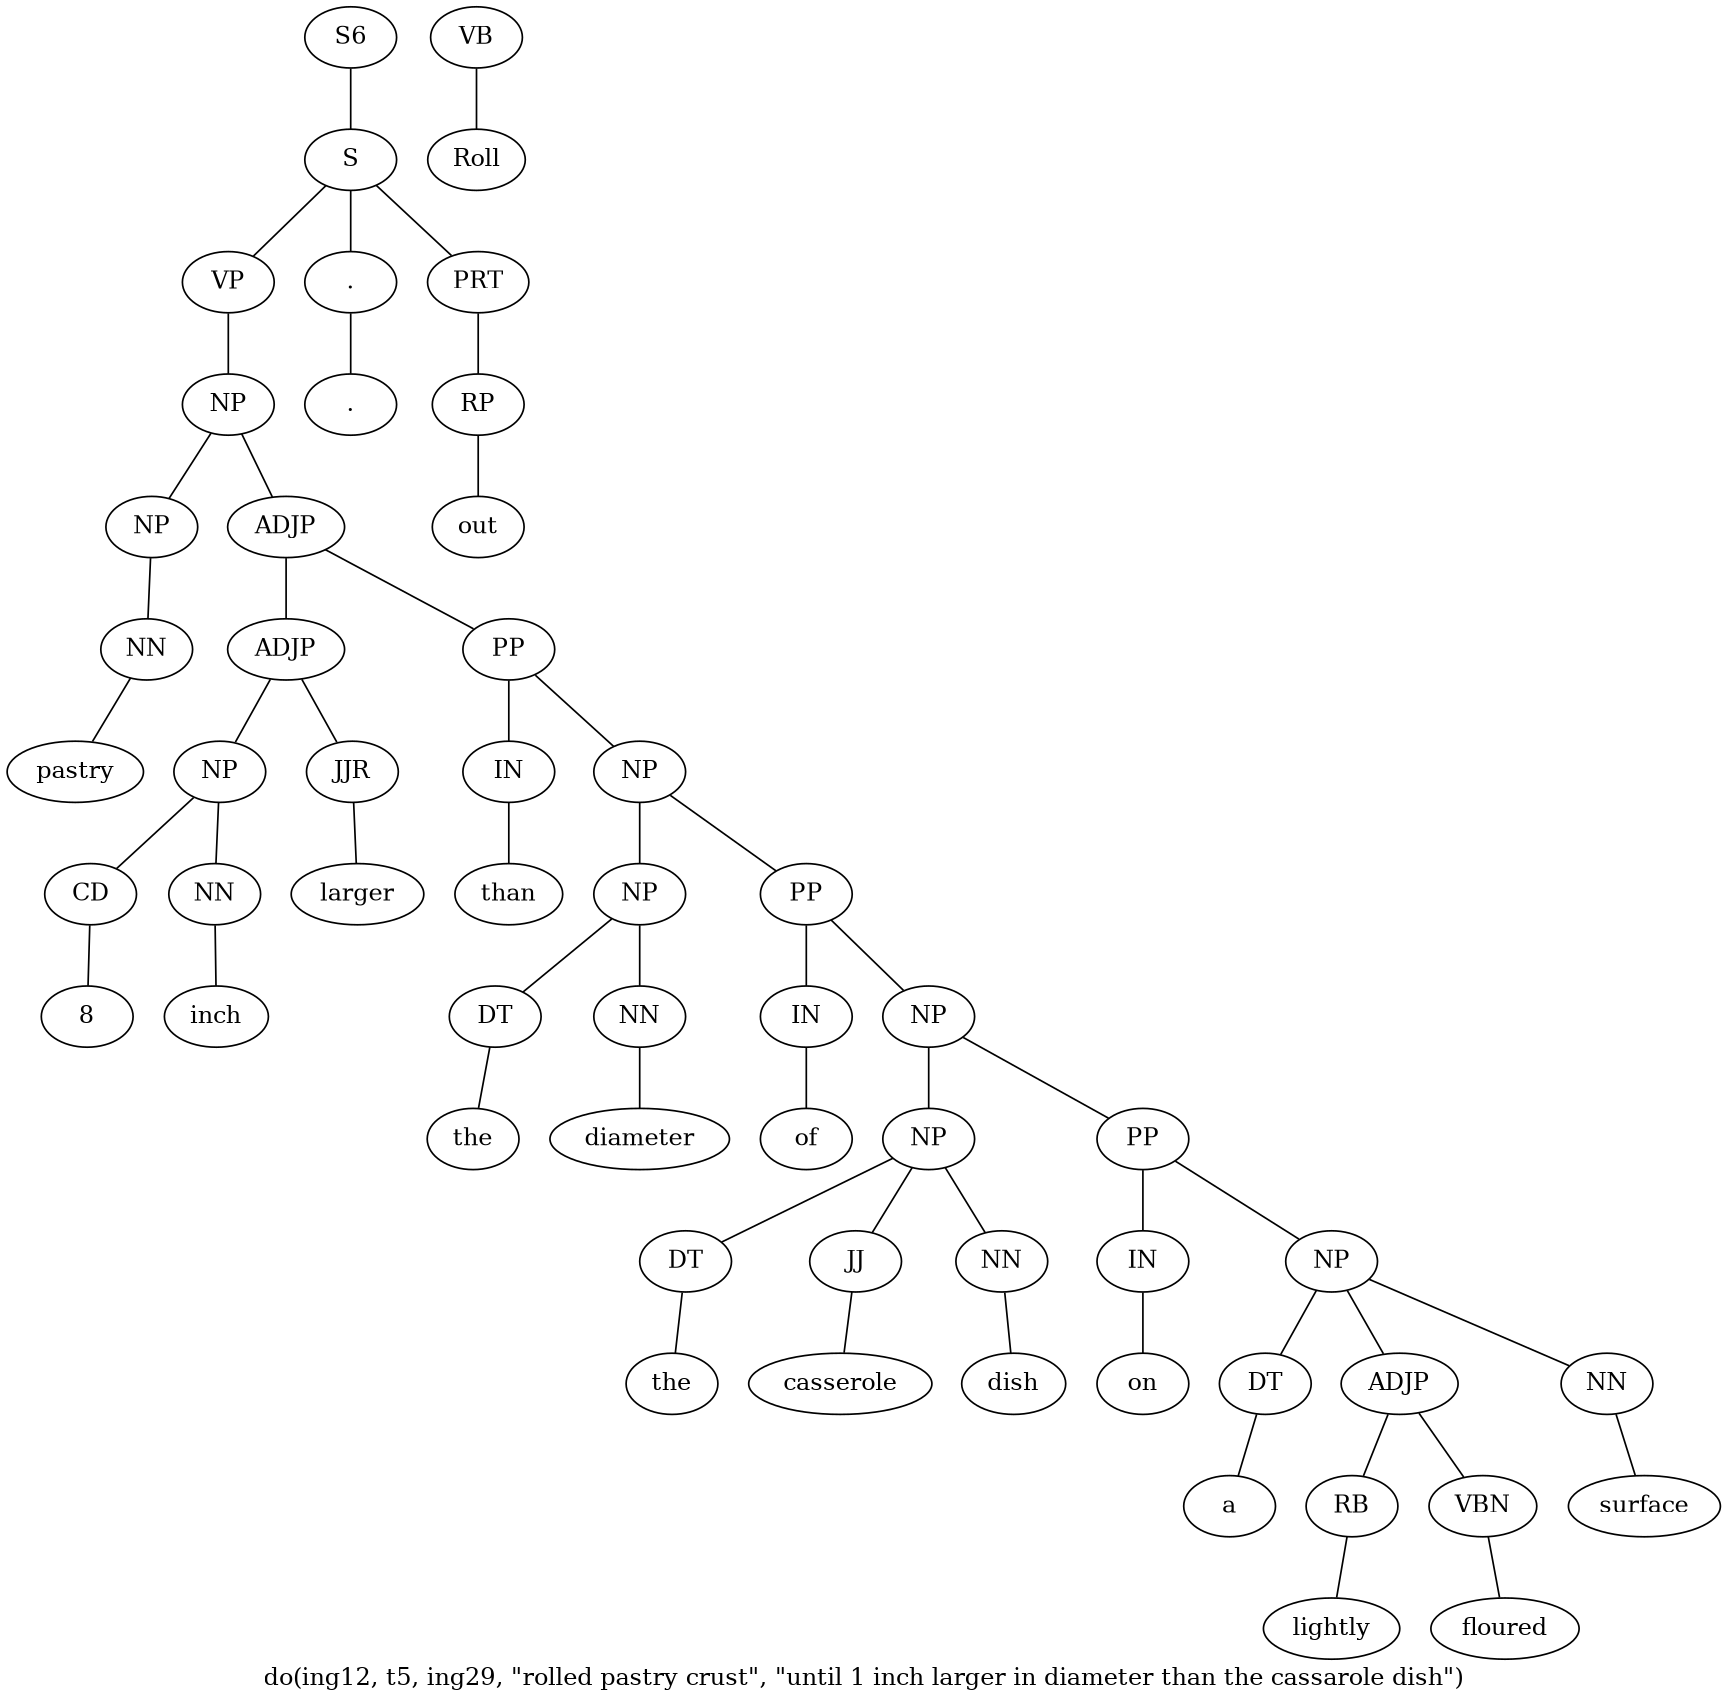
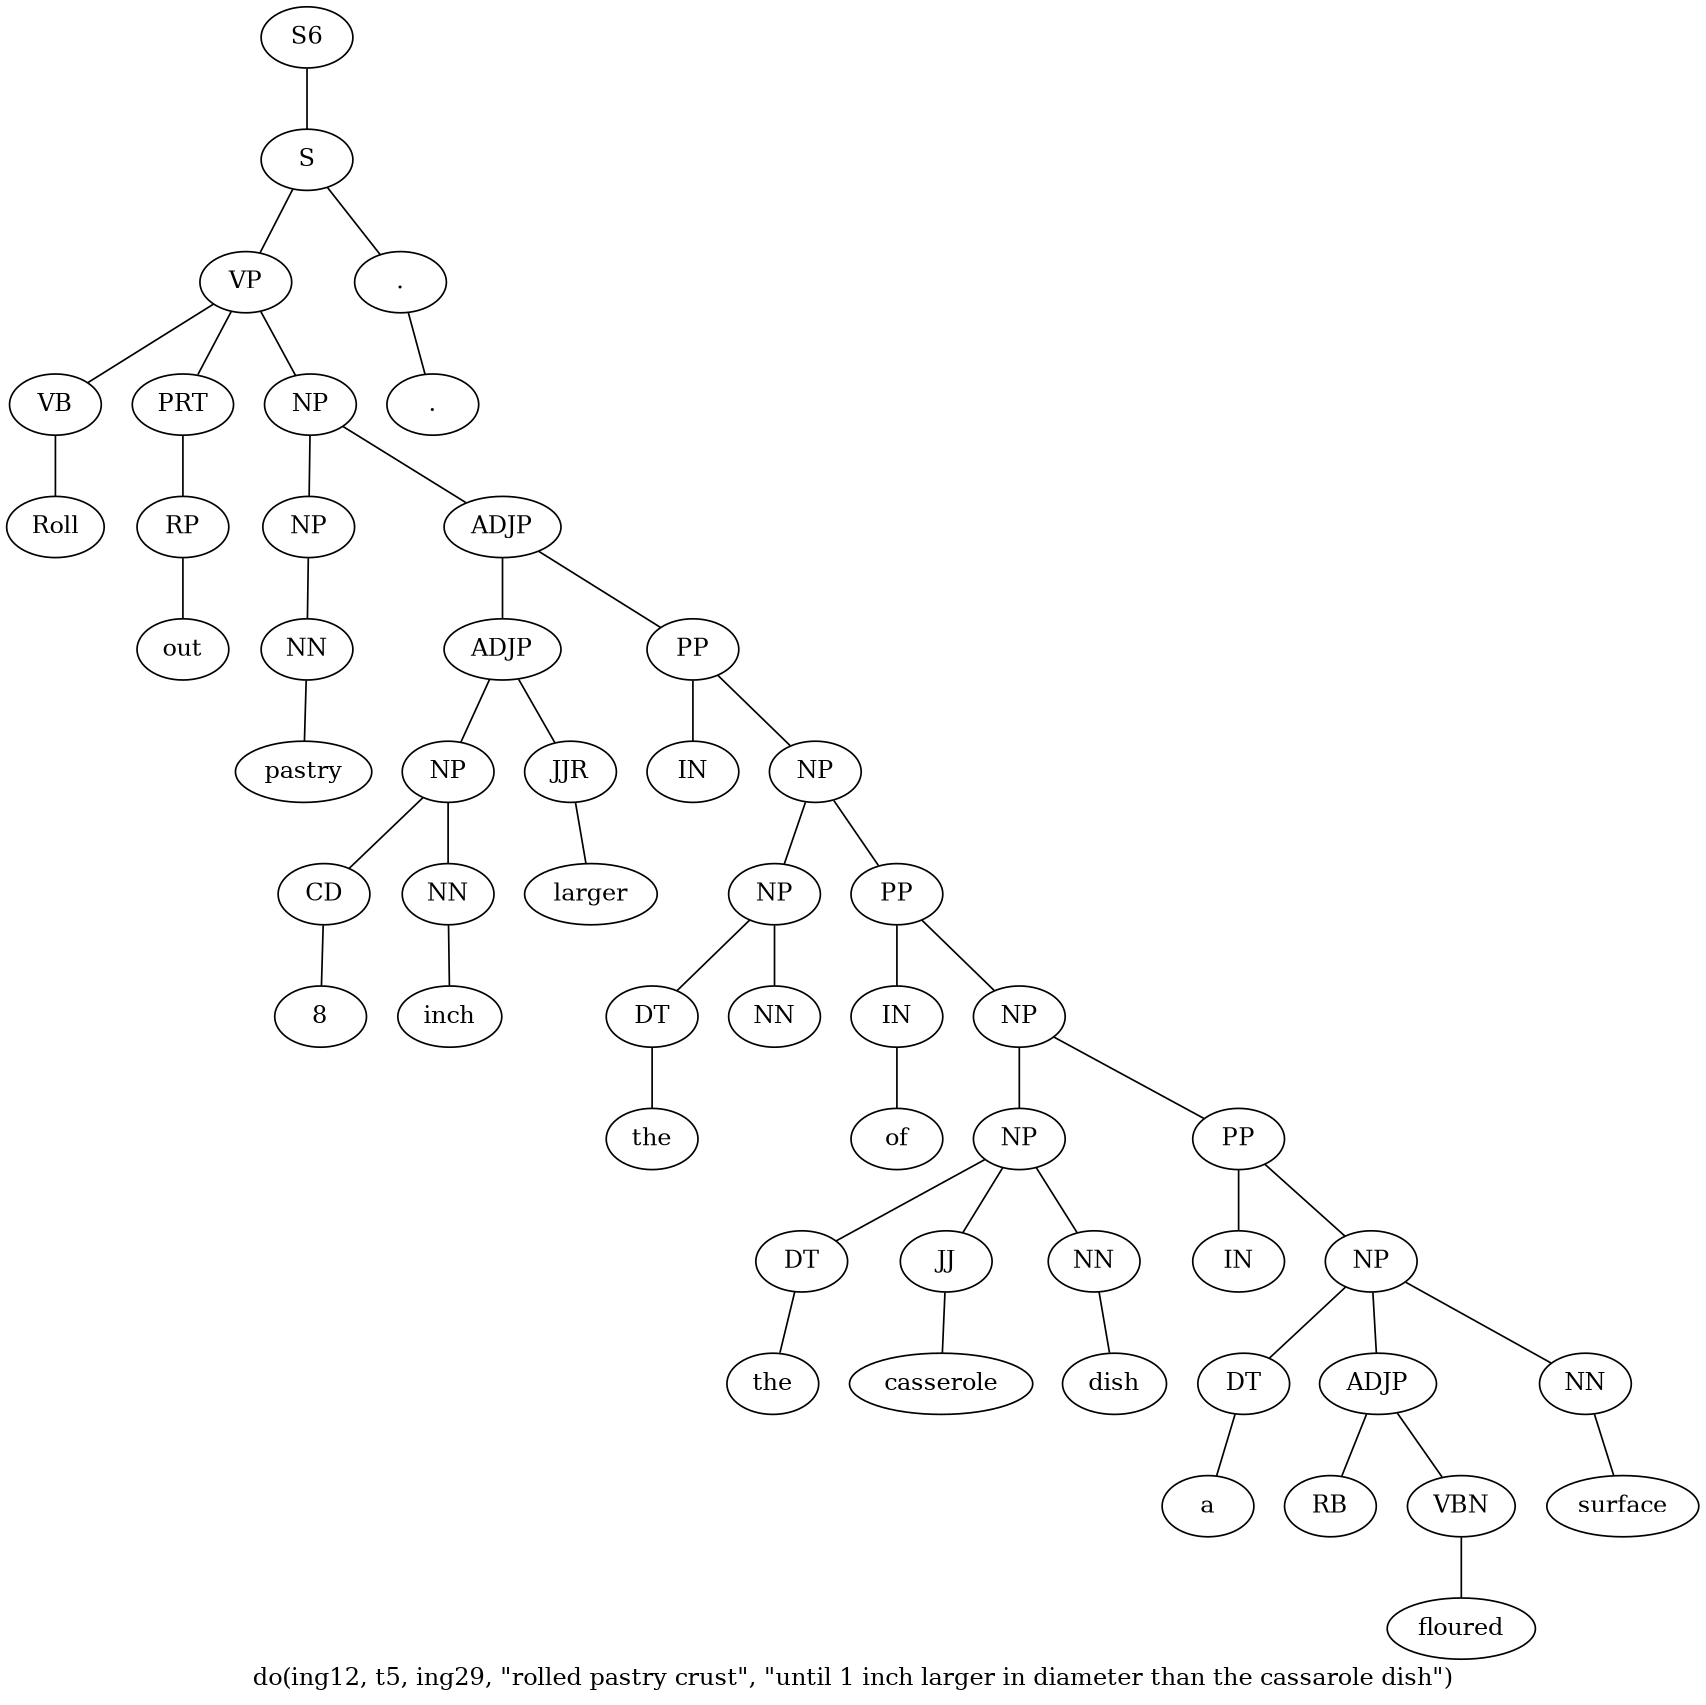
(414, 221) -> (215, 343)
none -> (151, 343)
(509, 894) -> none
(640, 1139) -> none
(1143, 1384) -> none
(1332, 1629) -> none
